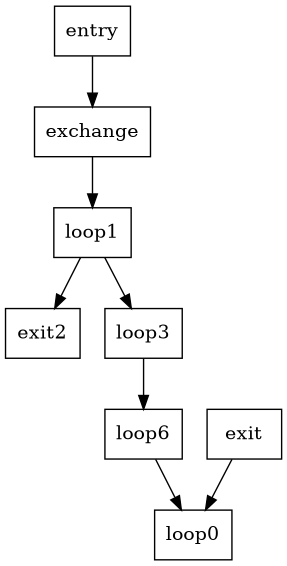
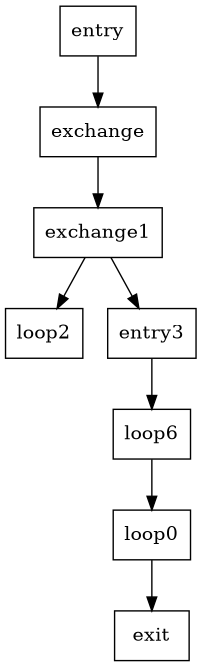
(92, 233) -> (98, 233)
(43, 333) -> (44, 333)
(144, 333) -> (152, 333)
(222, 479) -> (152, 579)
